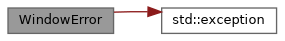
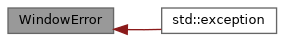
(131, 12) -> (144, 30)
